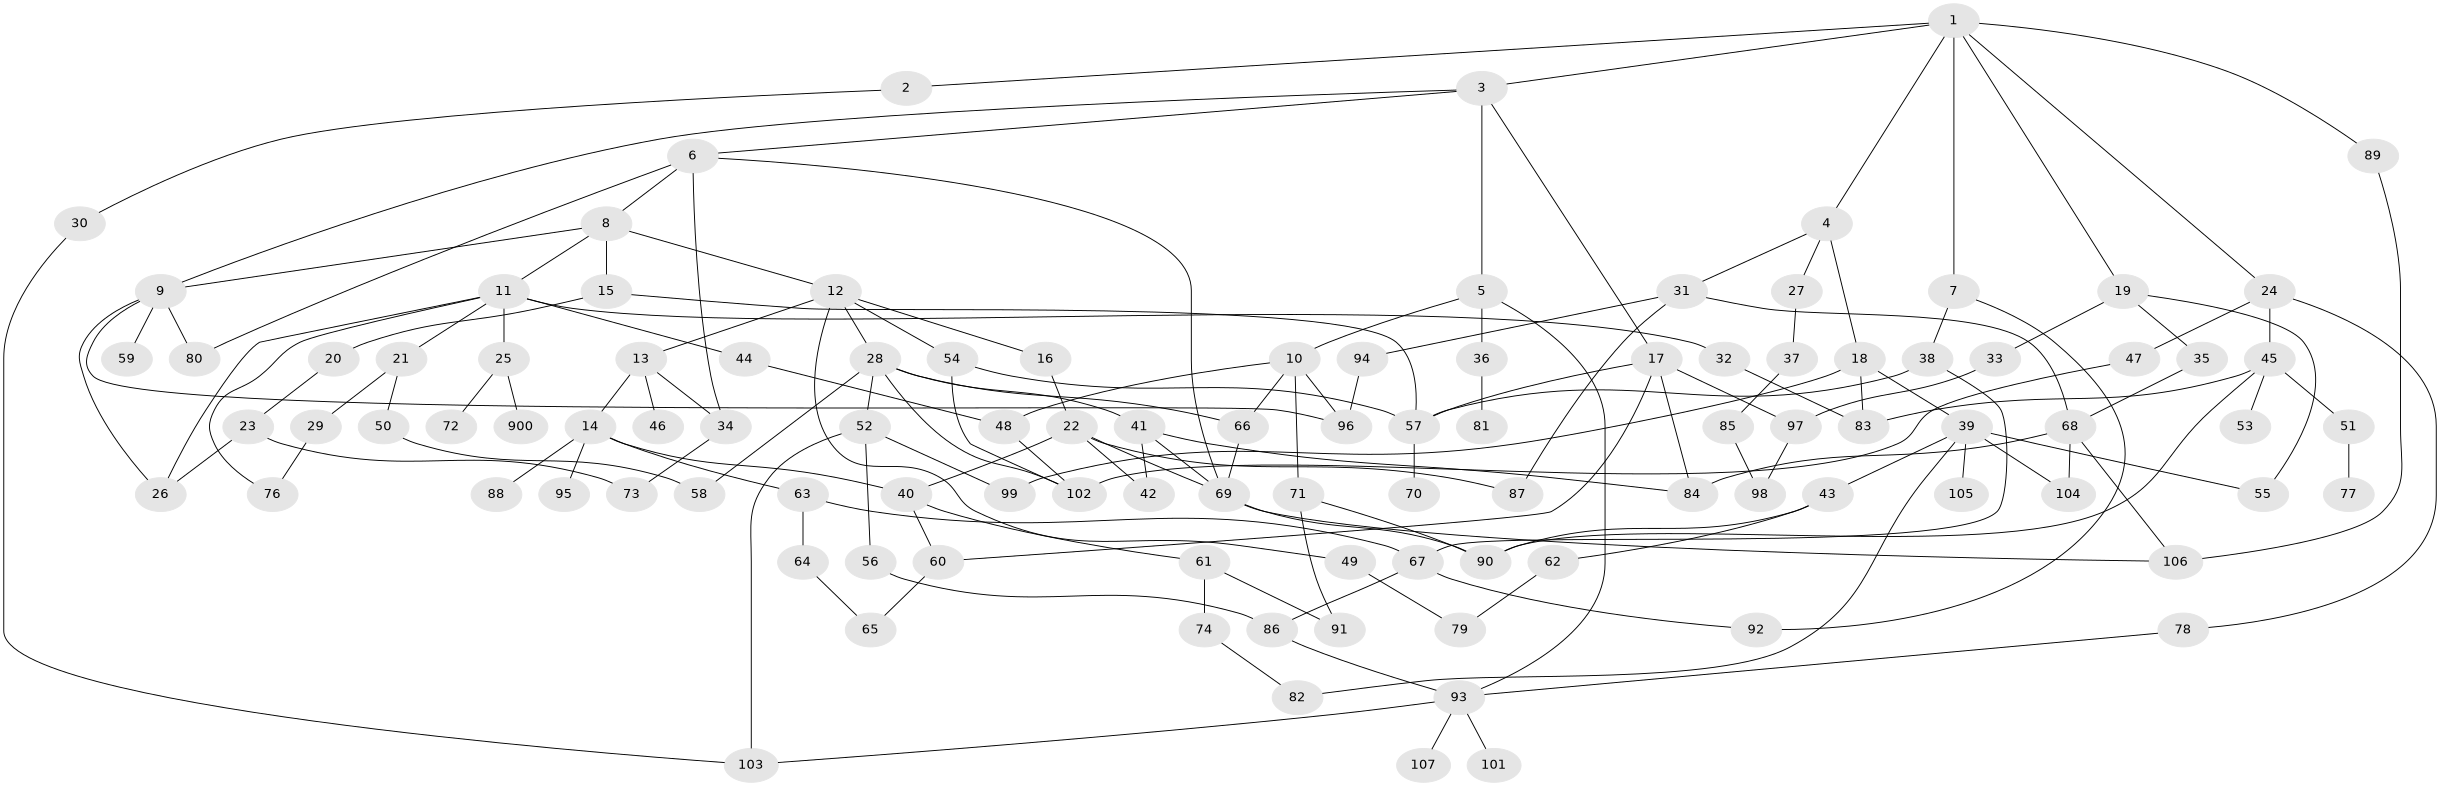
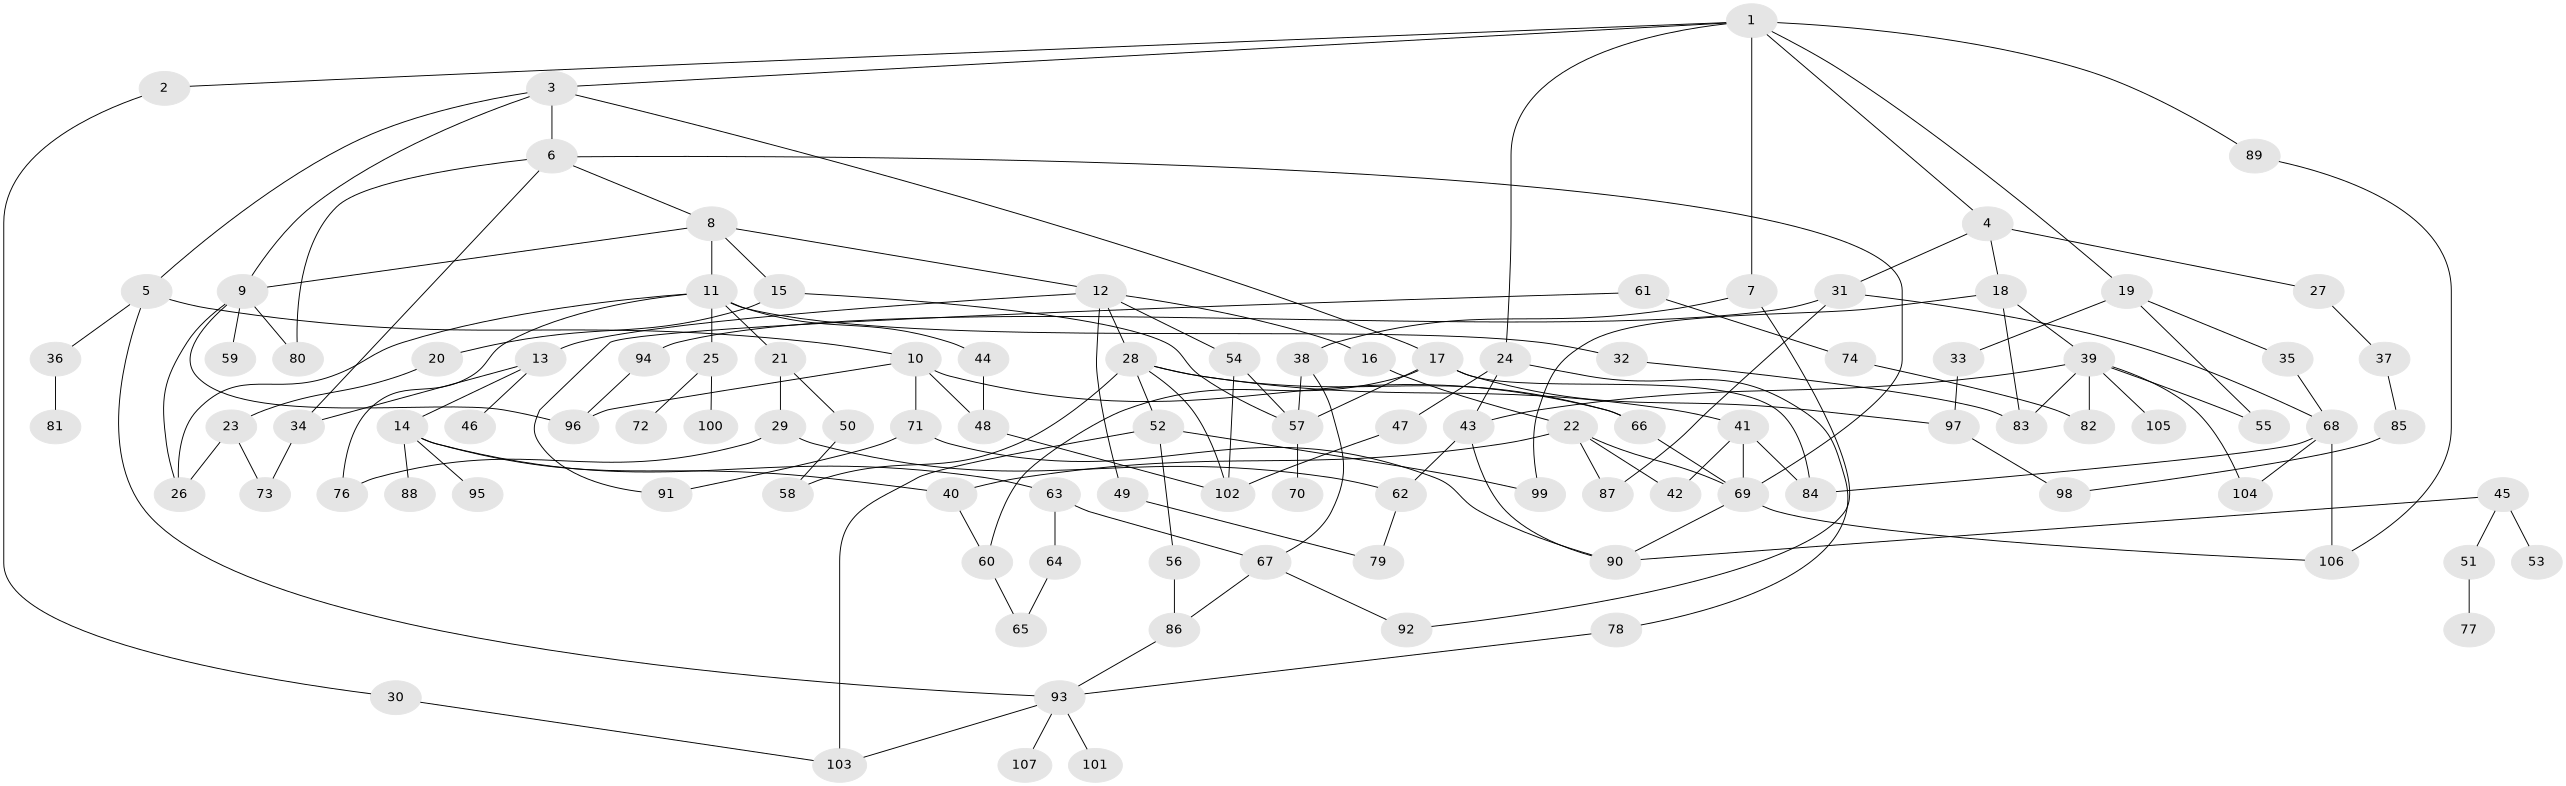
(2270, 329) -> (1487, 393)
(2079, 399) -> (2056, 393)
(521, 427) -> (711, 427)
none -> (1015, 471)
(1052, 537) -> none
